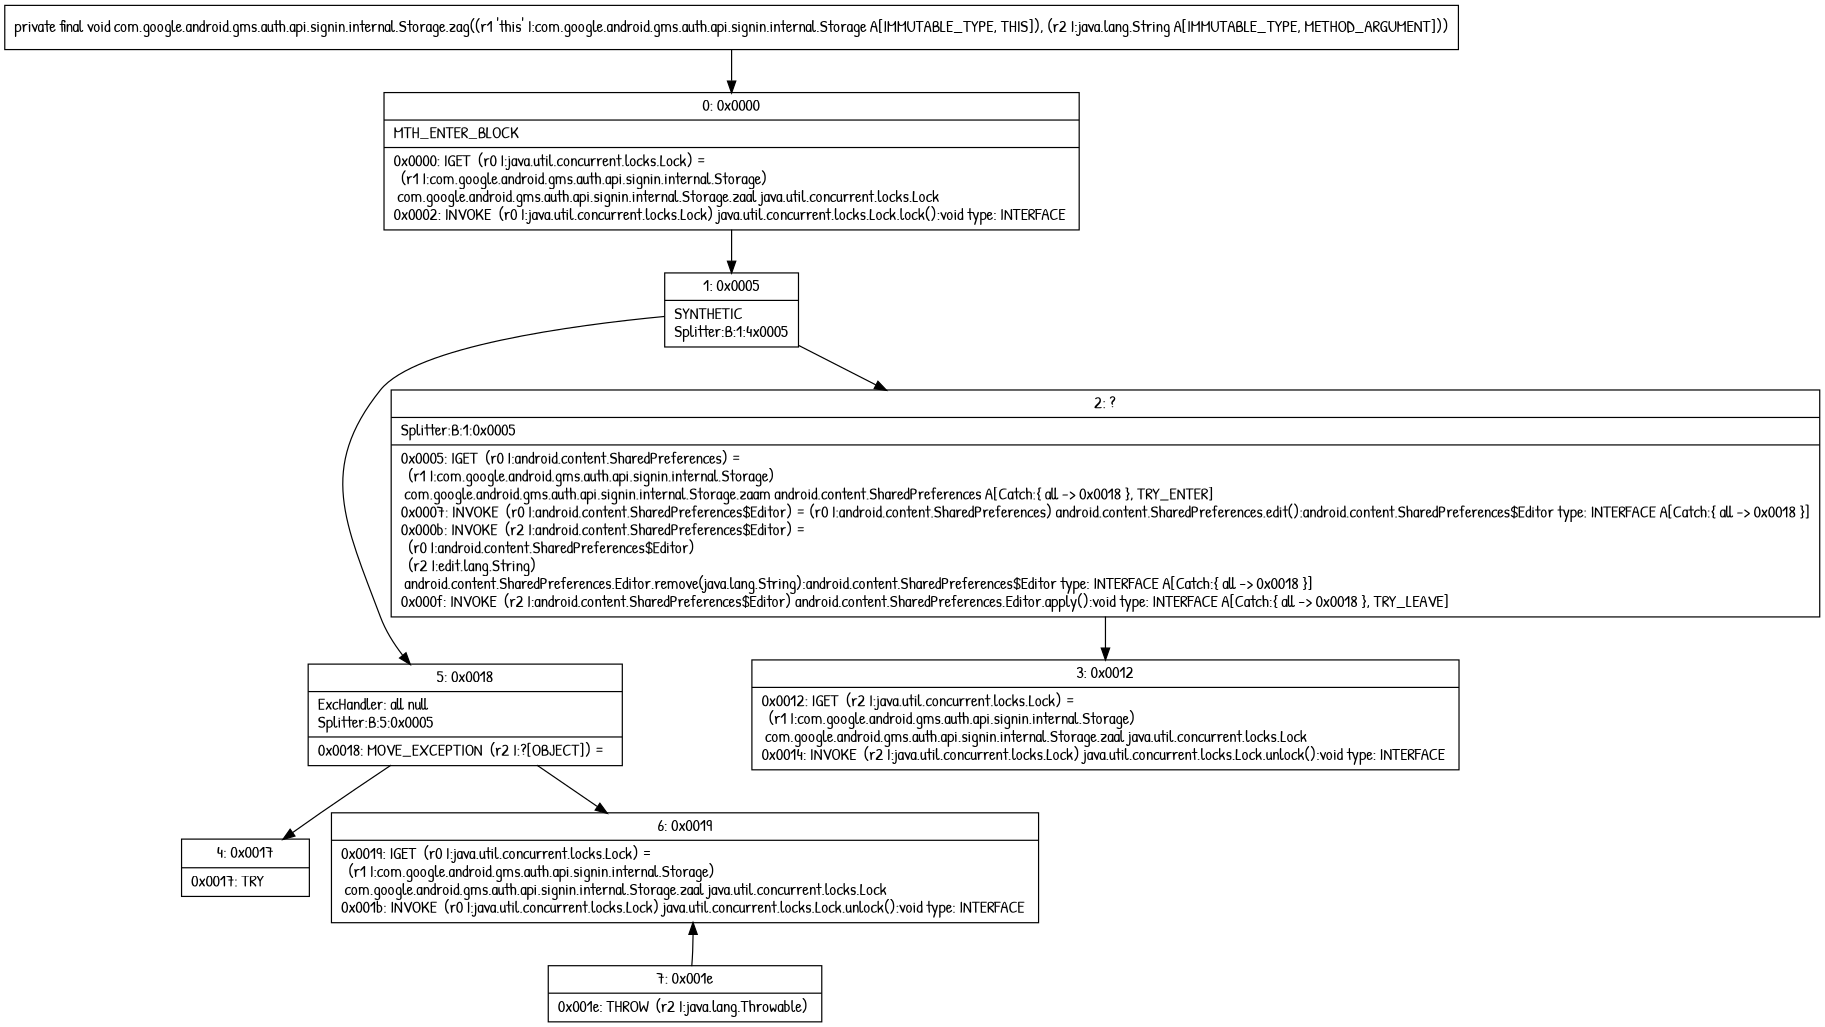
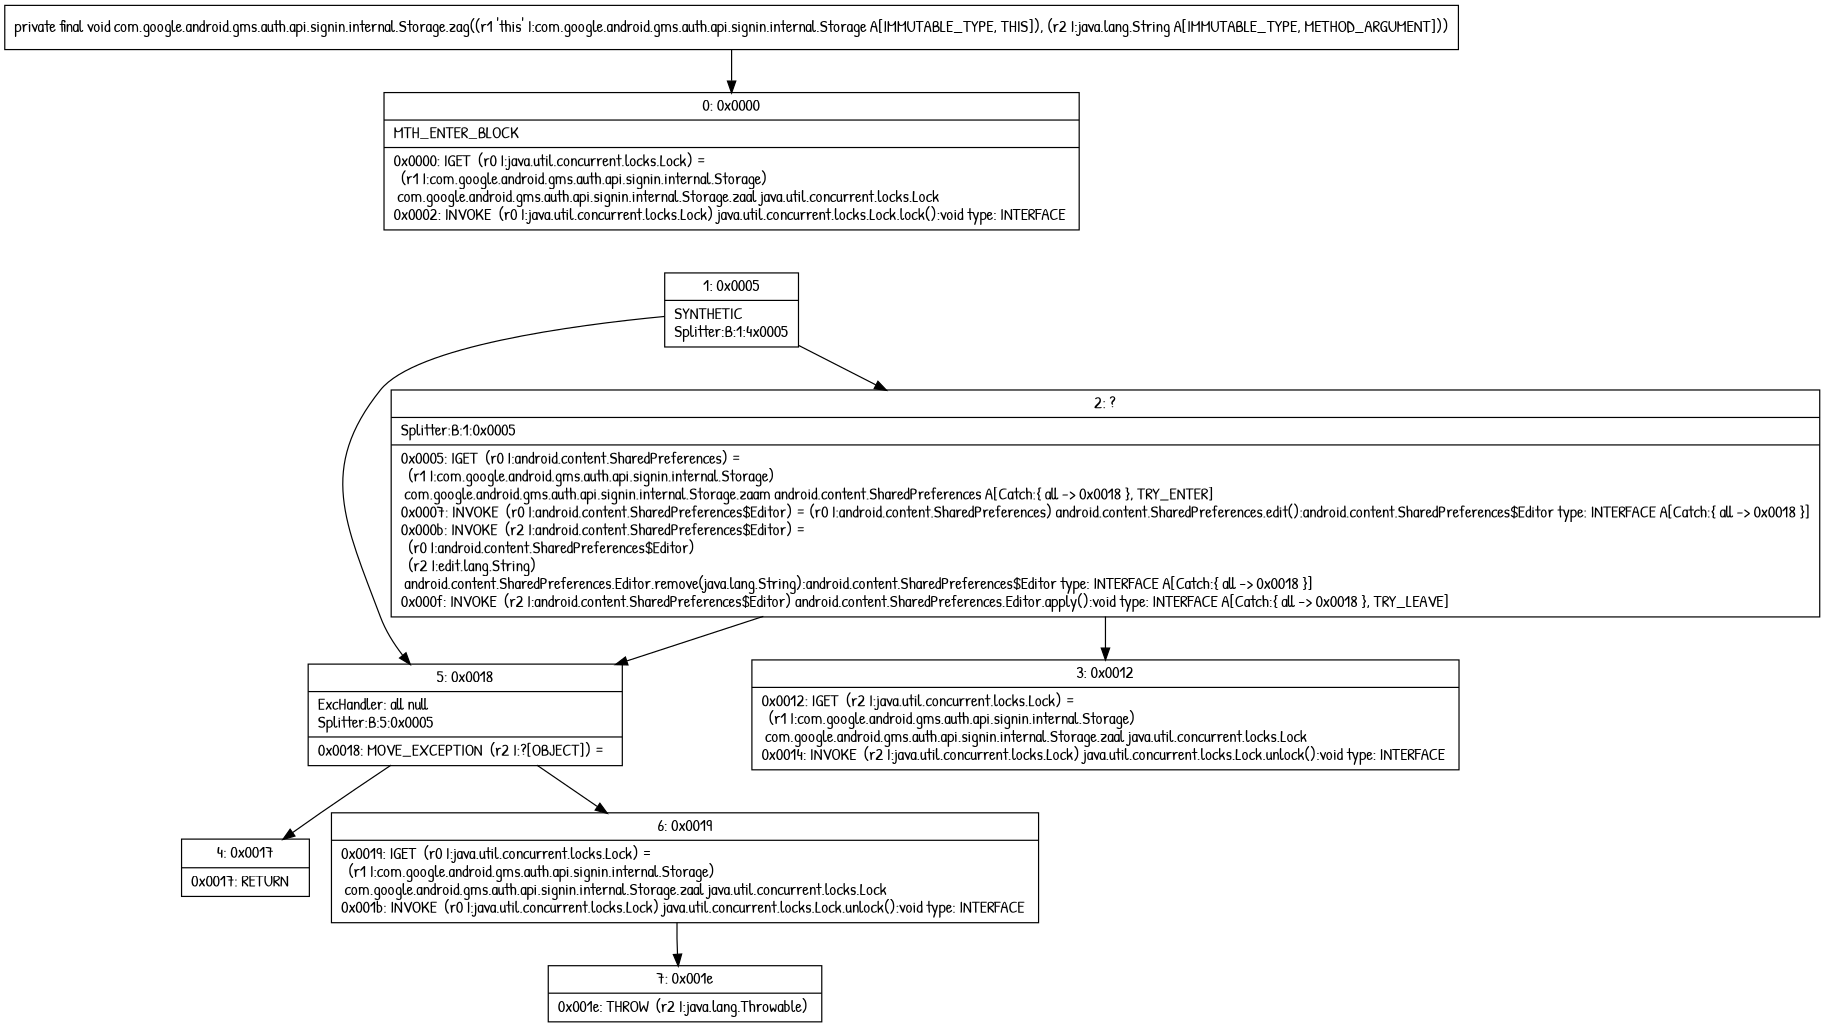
(732, 245) -> none
none -> (695, 639)
(233, 882) -> (245, 882)
(693, 950) -> (677, 938)
